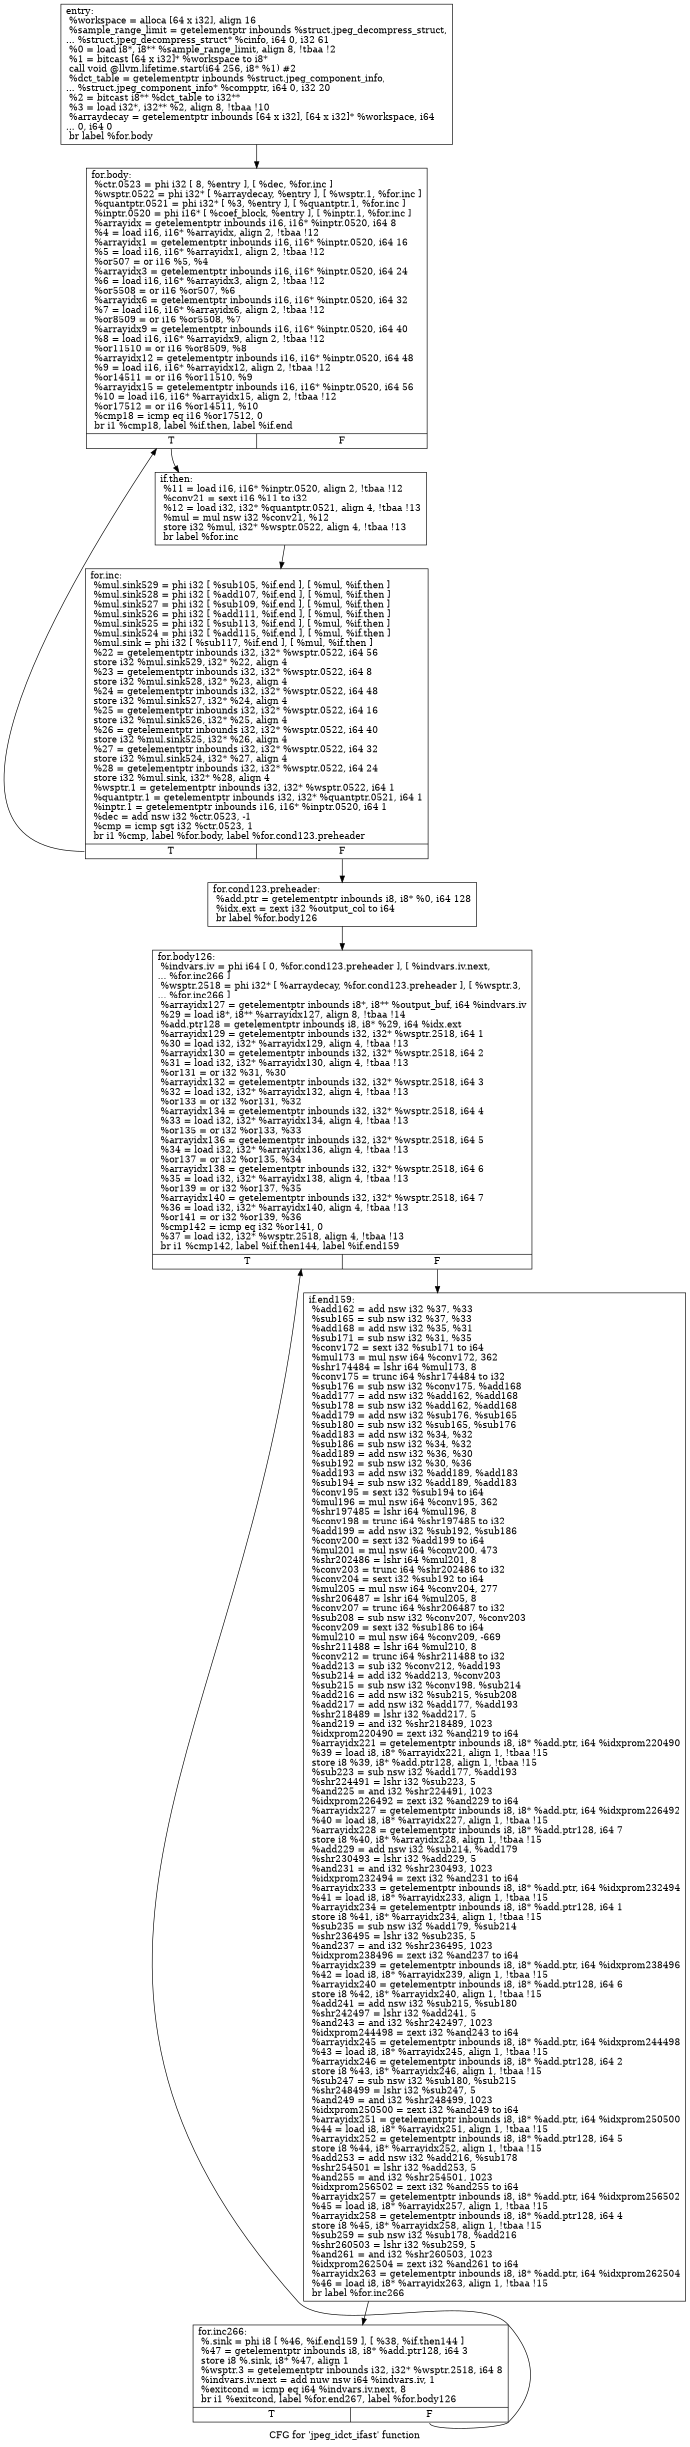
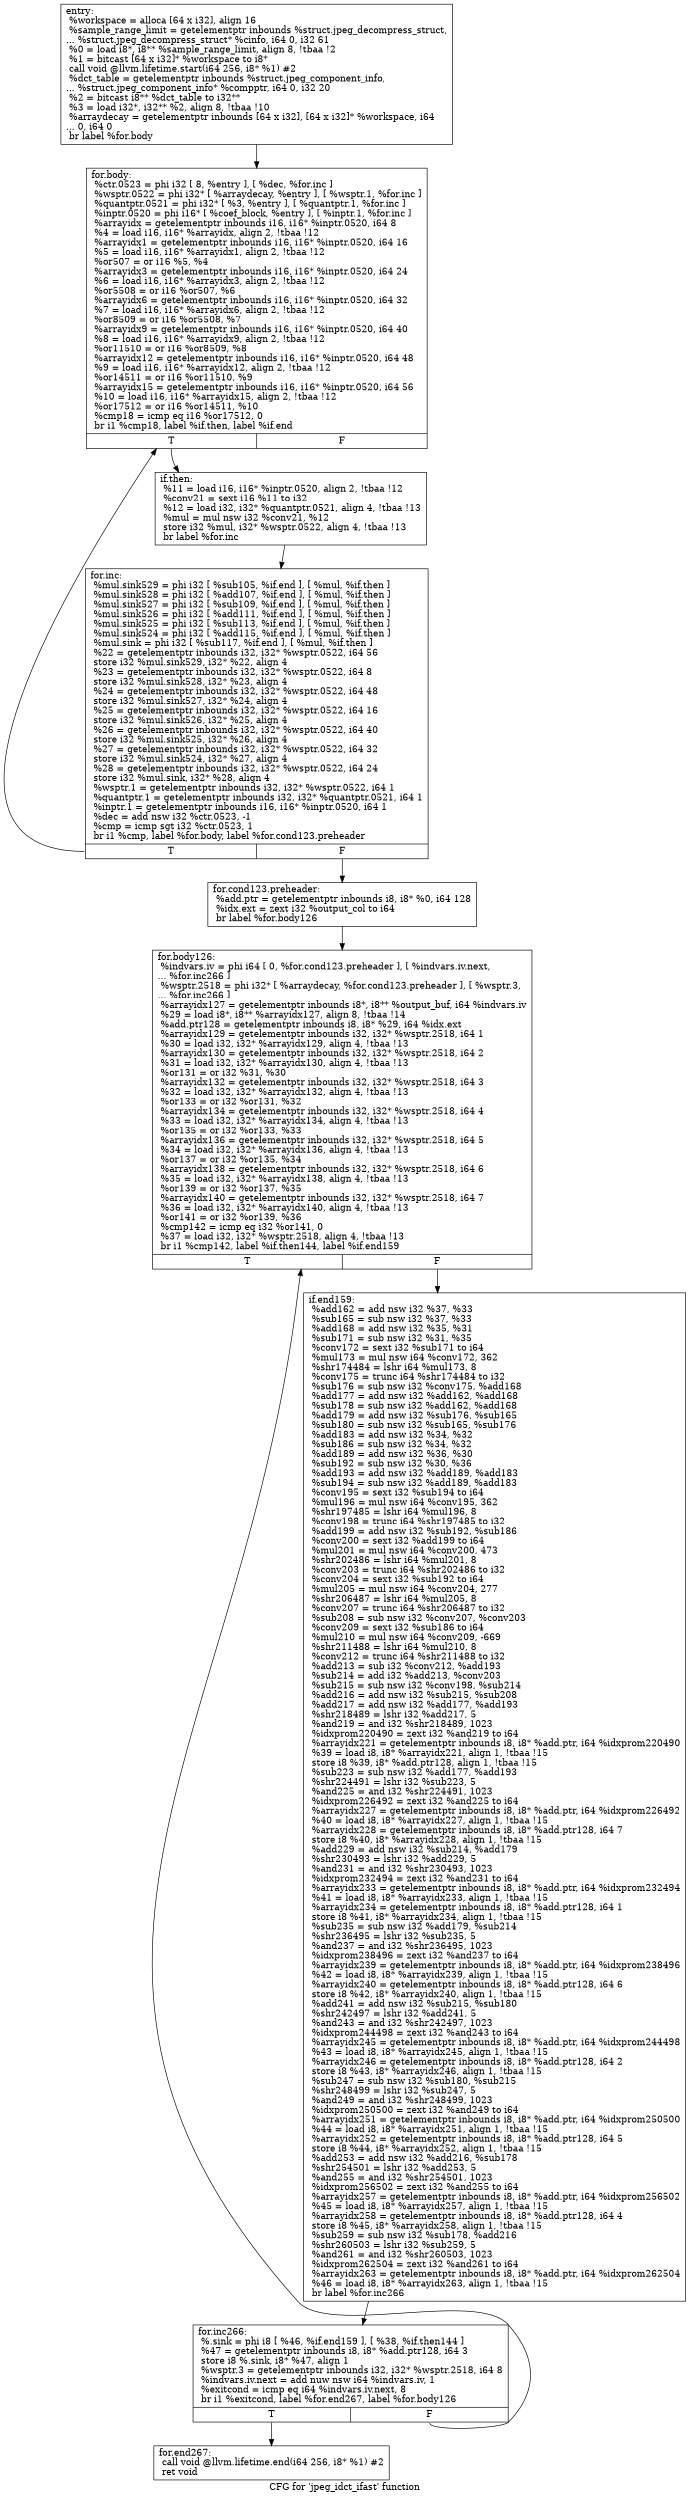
(414, 1802) -> (414, 1802)
none -> (272, 2463)
